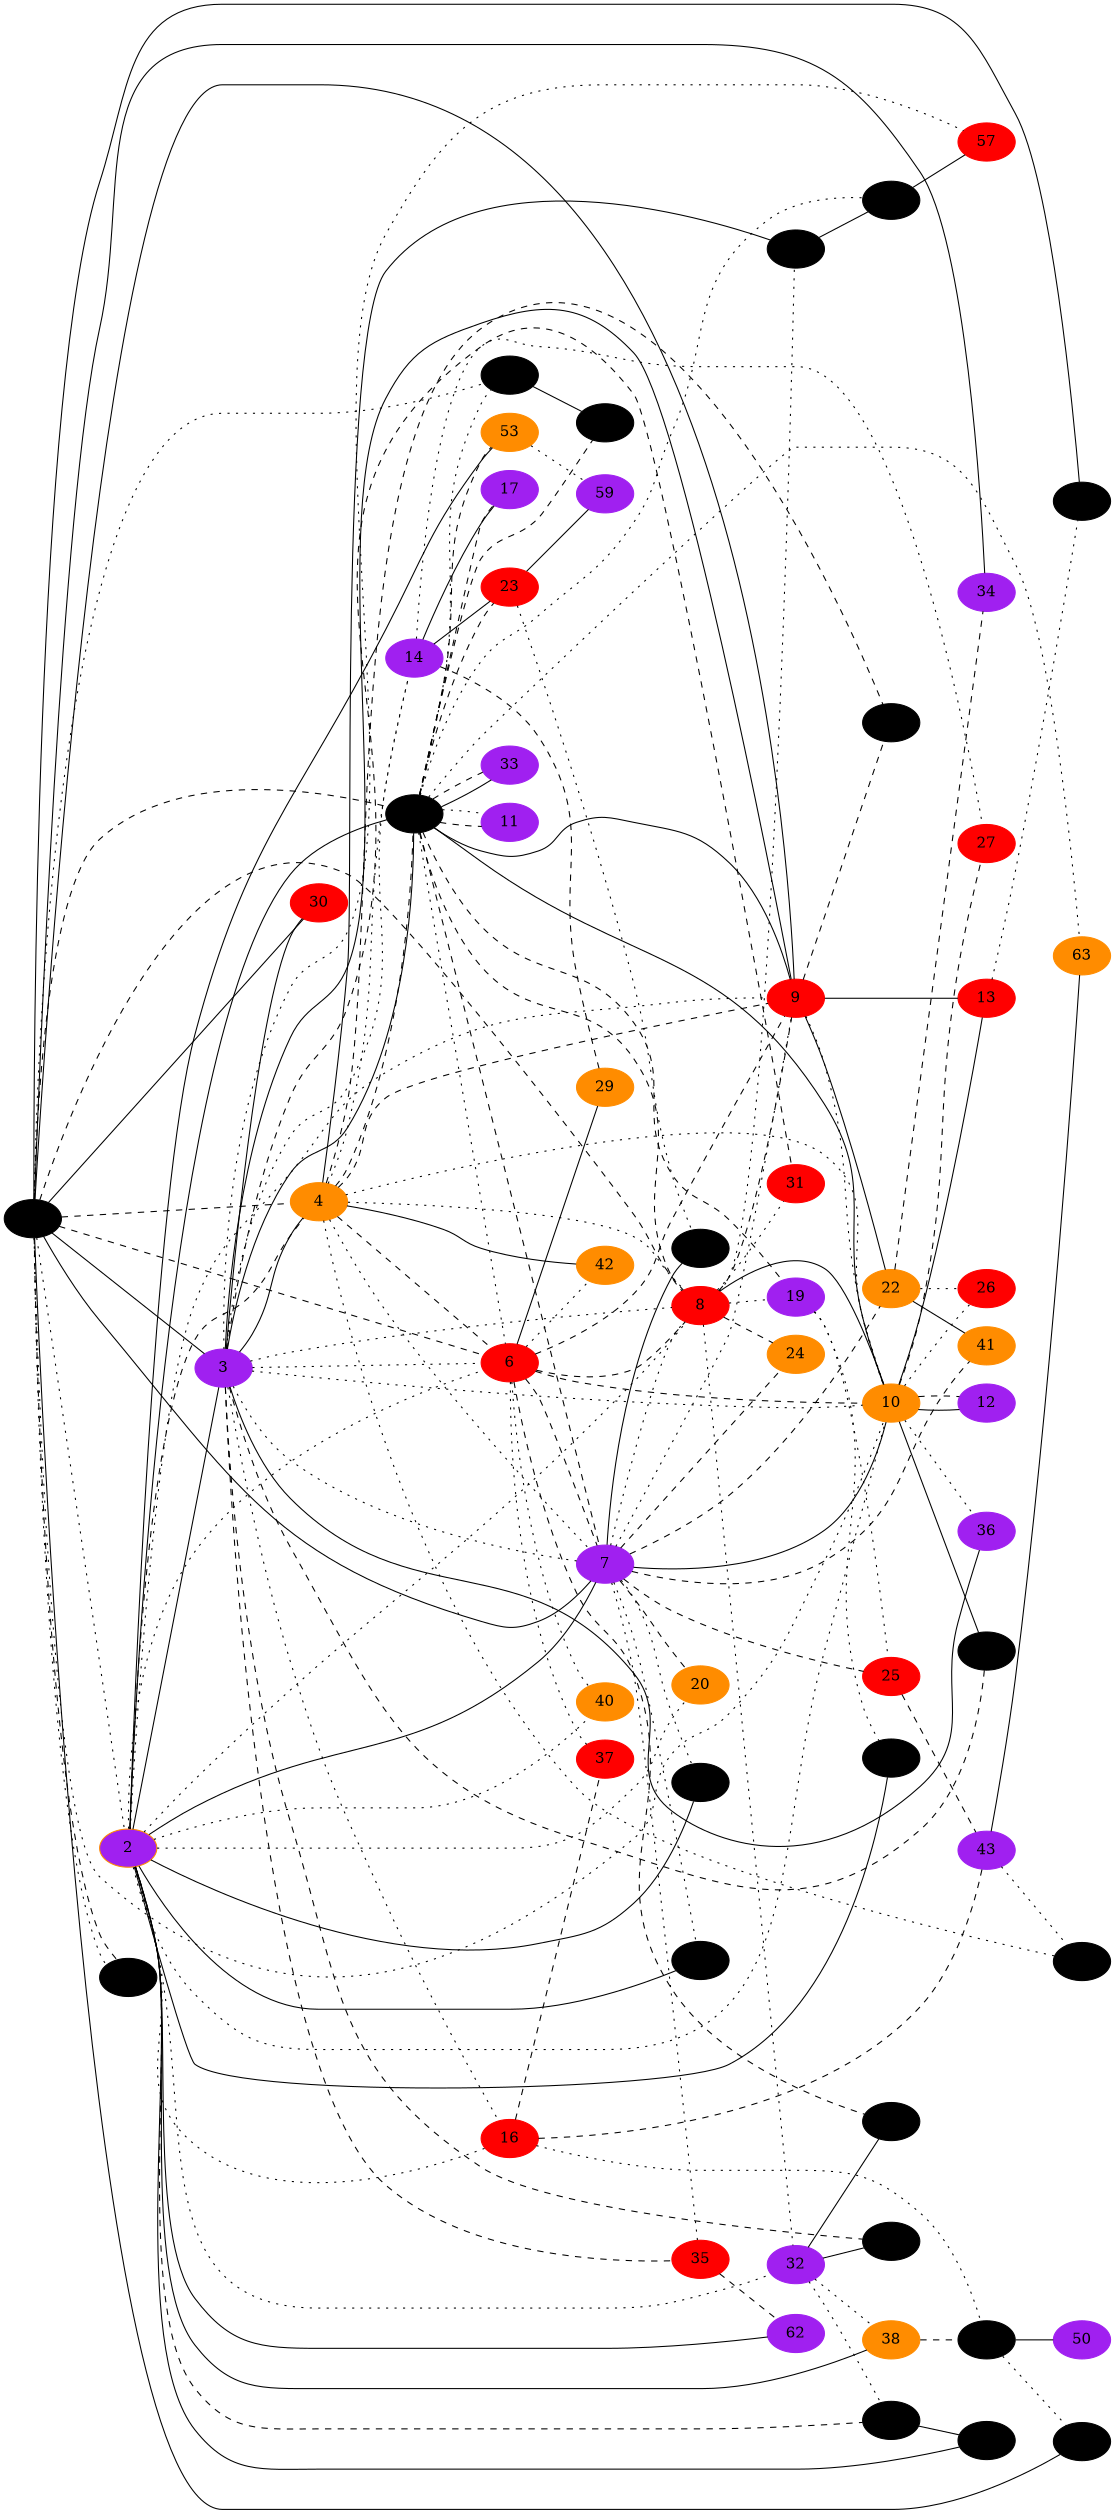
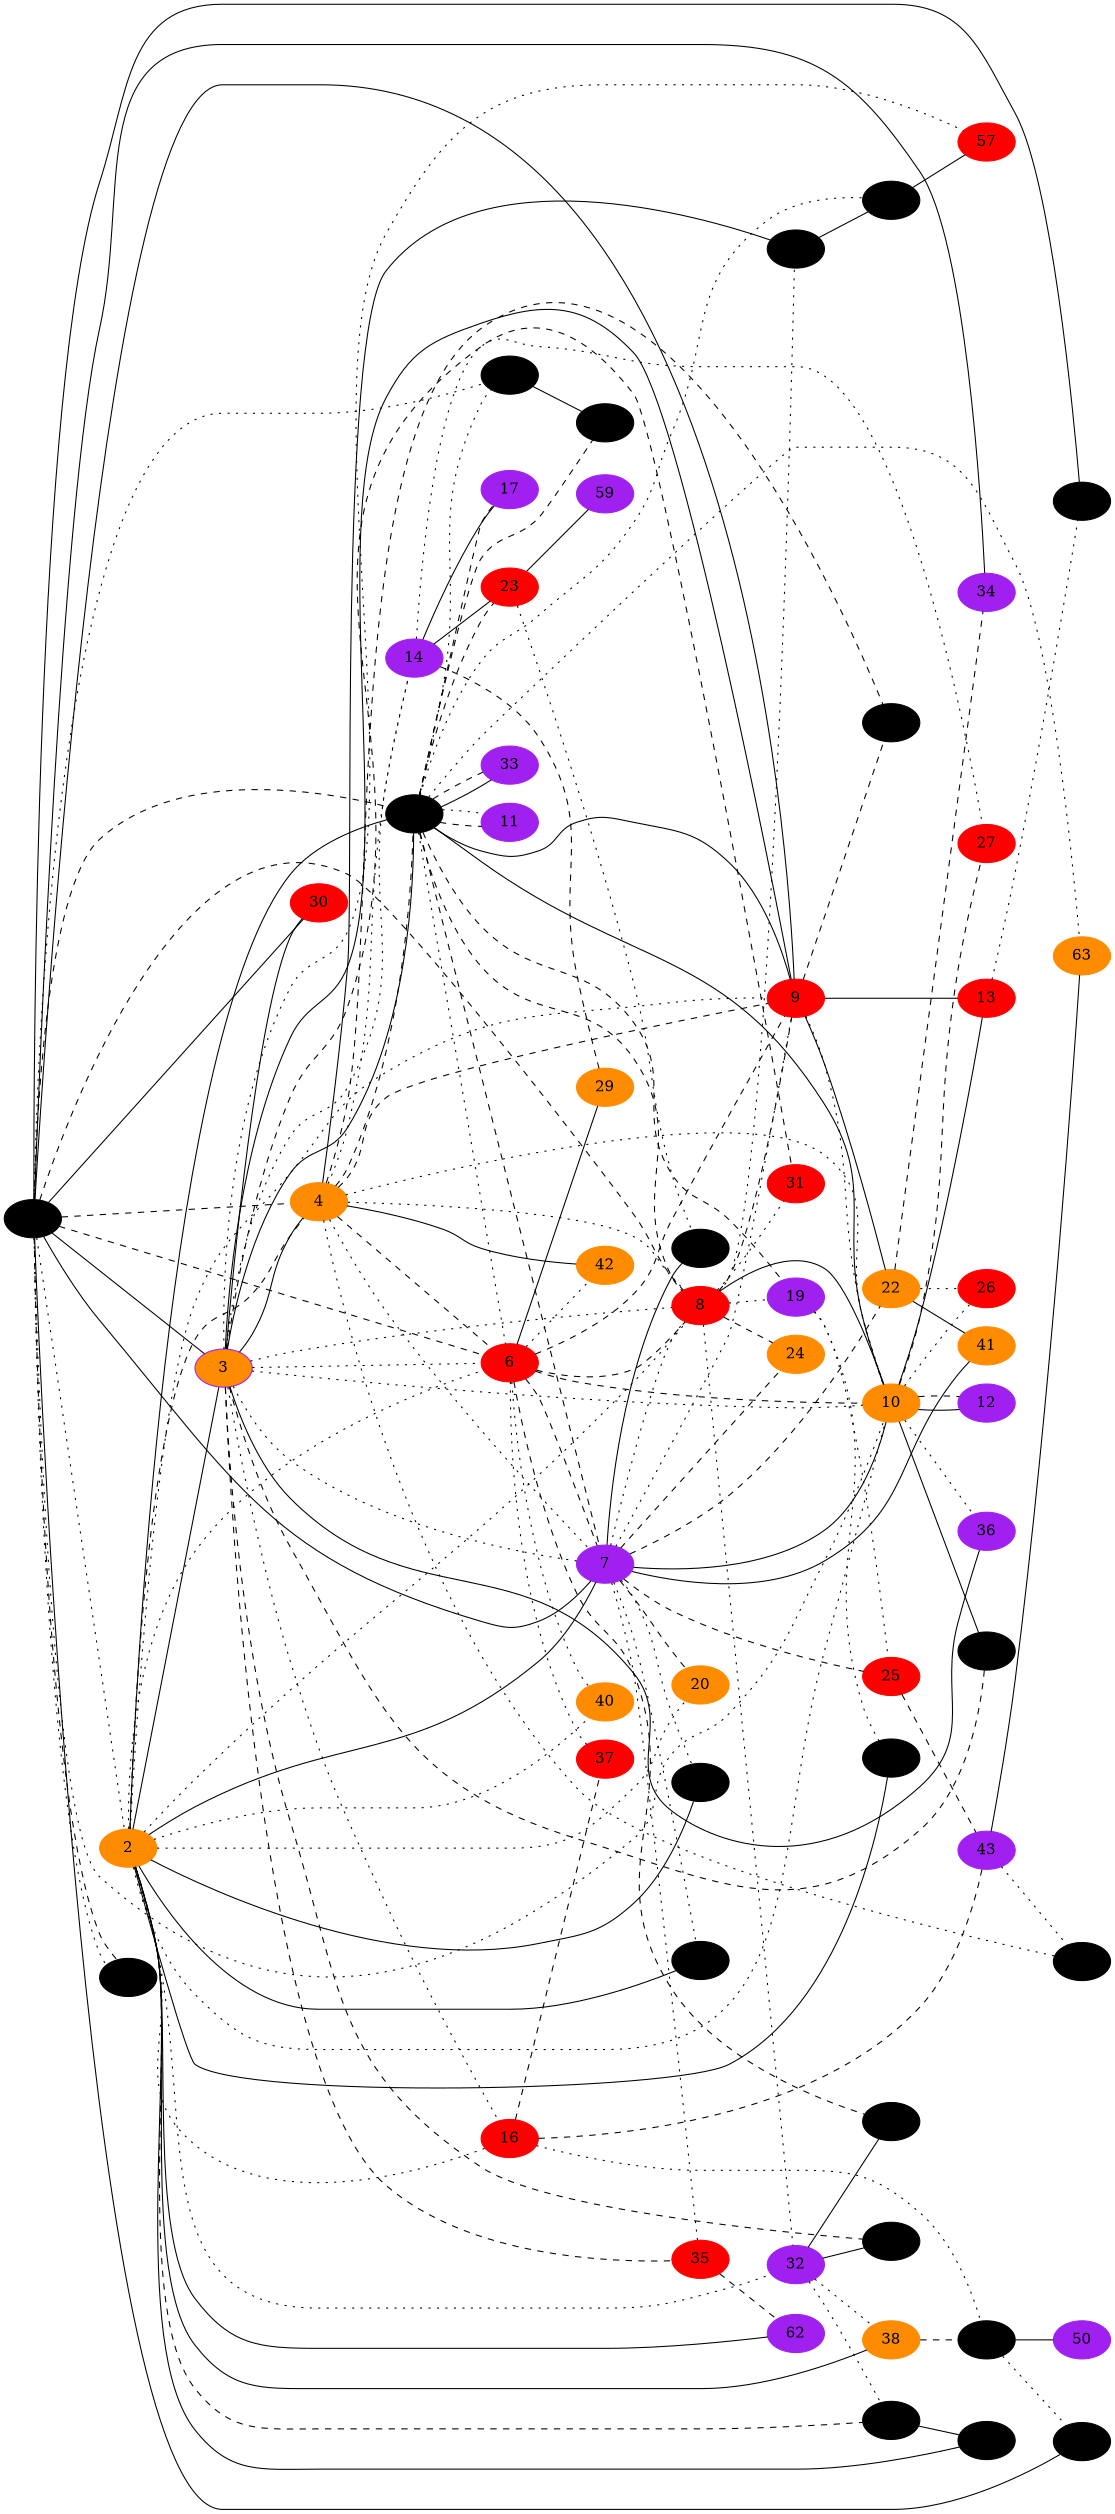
(510, 432) -> none
(224, 1368) -> (224, 1368)
(837, 1552) -> (837, 1552)
(128, 1848) -> (128, 1848)
